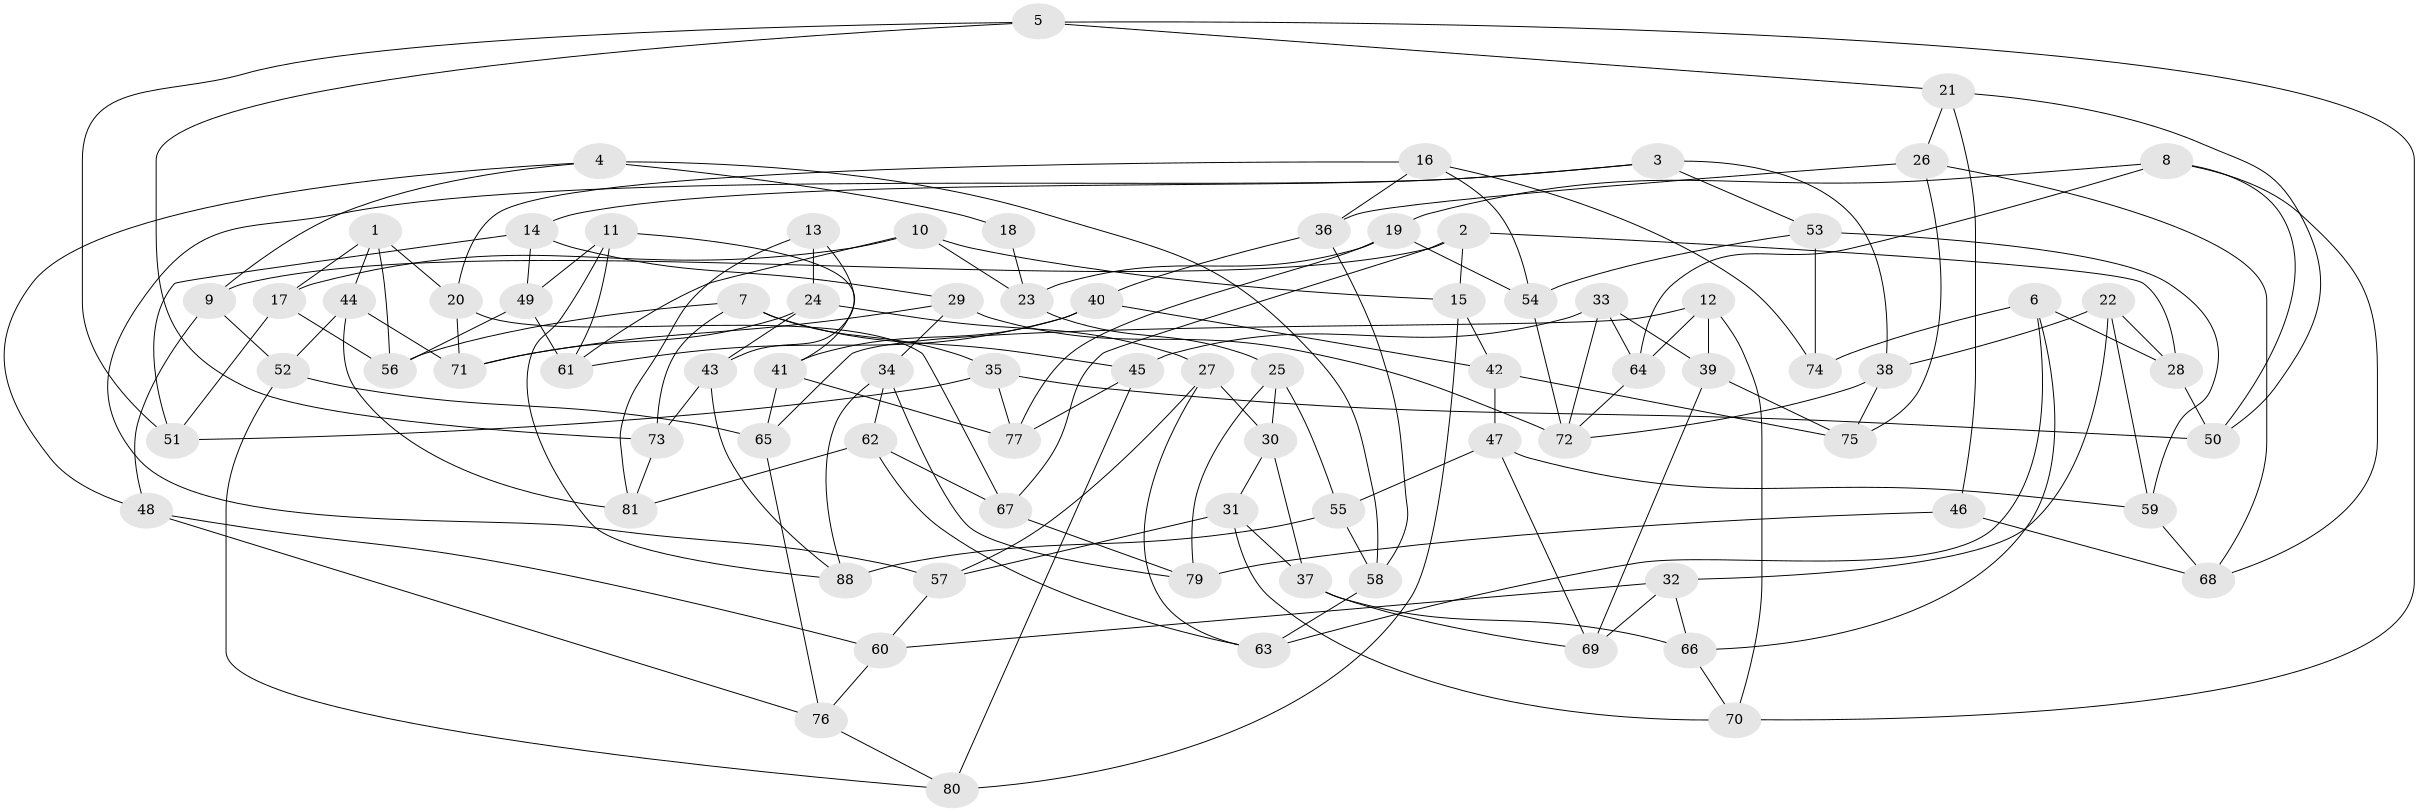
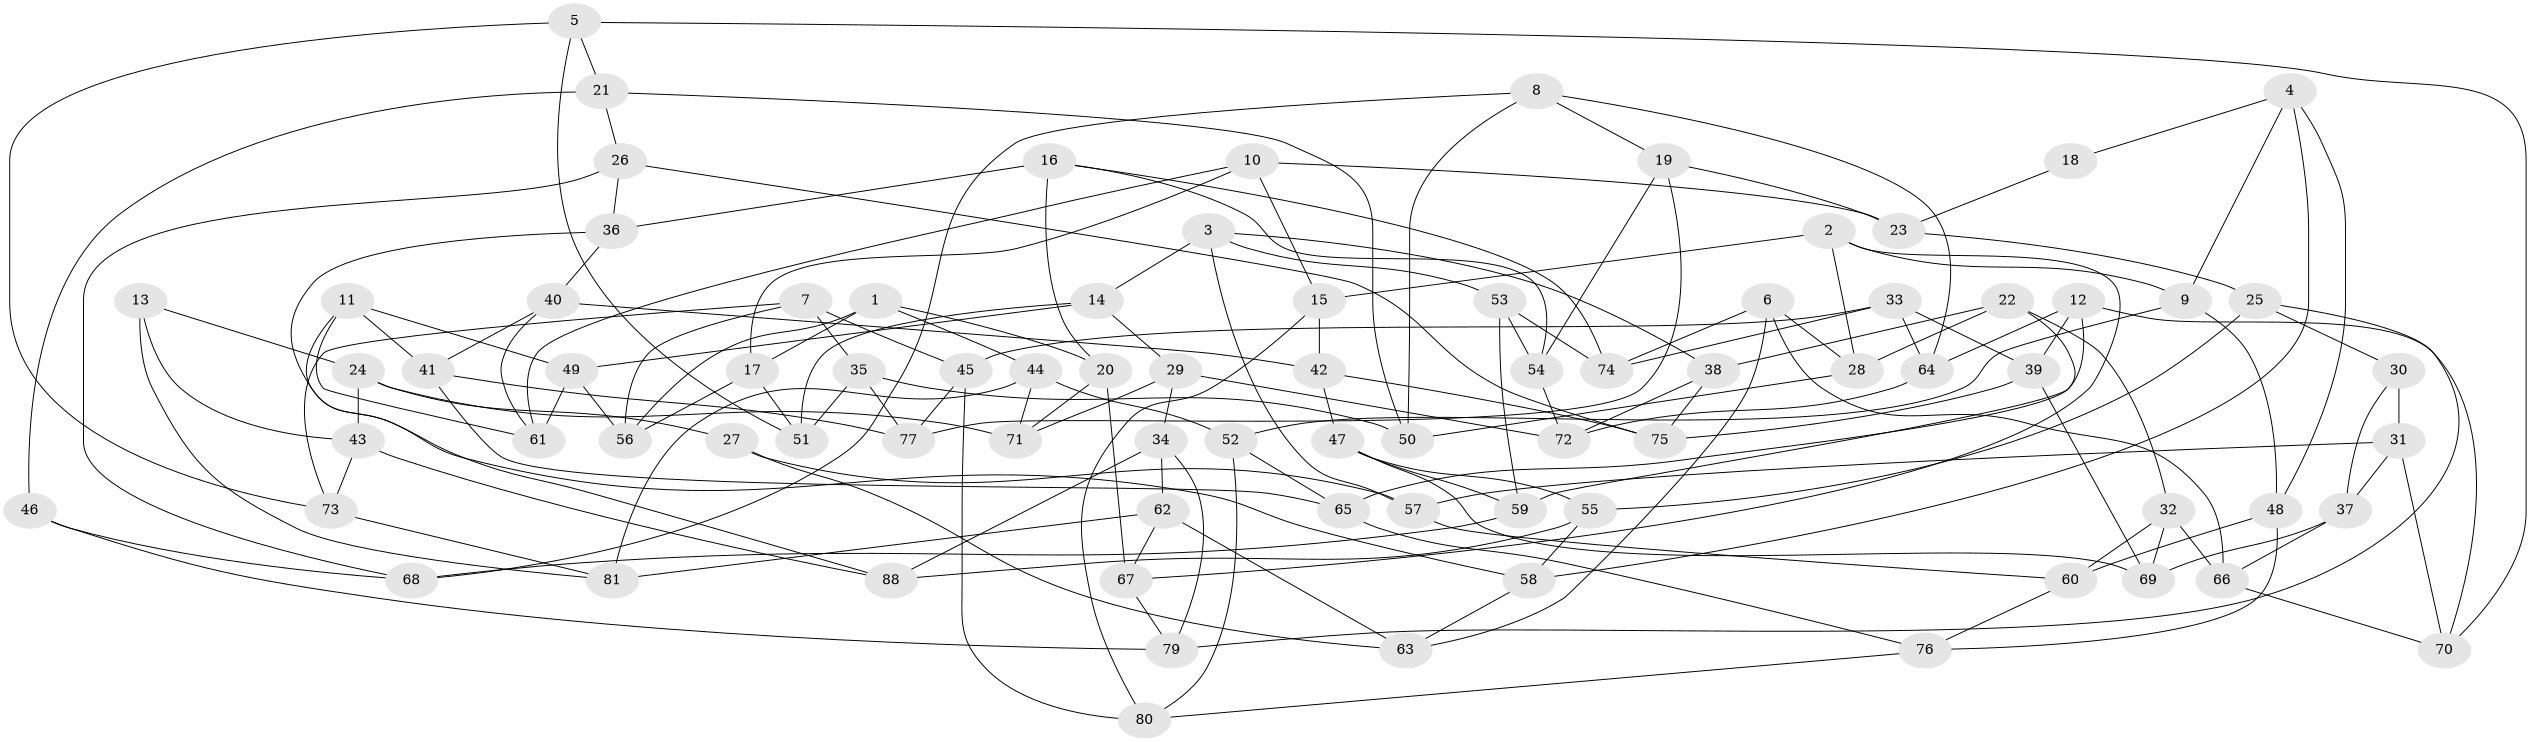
(1583, 371) -> (1751, 336)
(1247, 415) -> none
